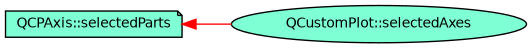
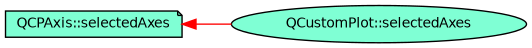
(94, 24) -> (94, 24)
